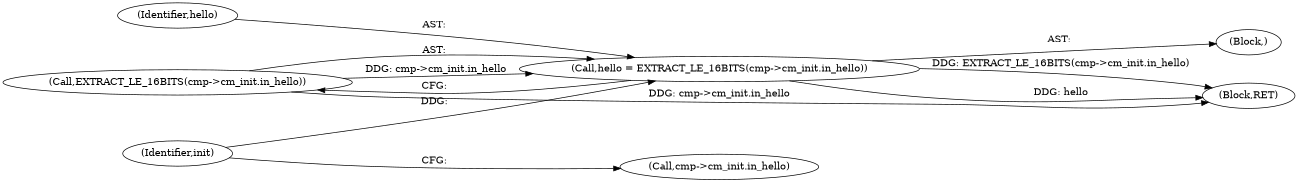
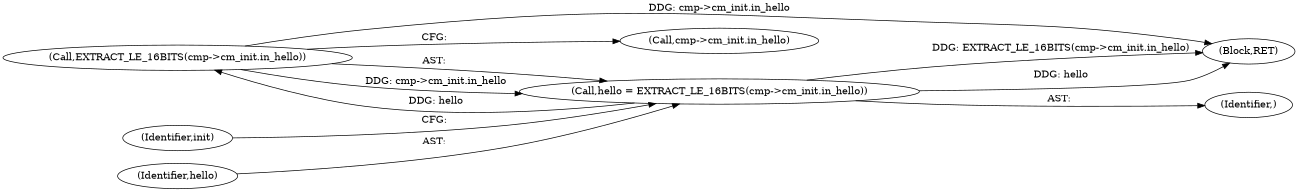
(1249, 42) -> (1249, 105)
(436, 86) -> (436, 101)
(436, 102) -> (436, 120)
(421, 168) -> (460, 44)
